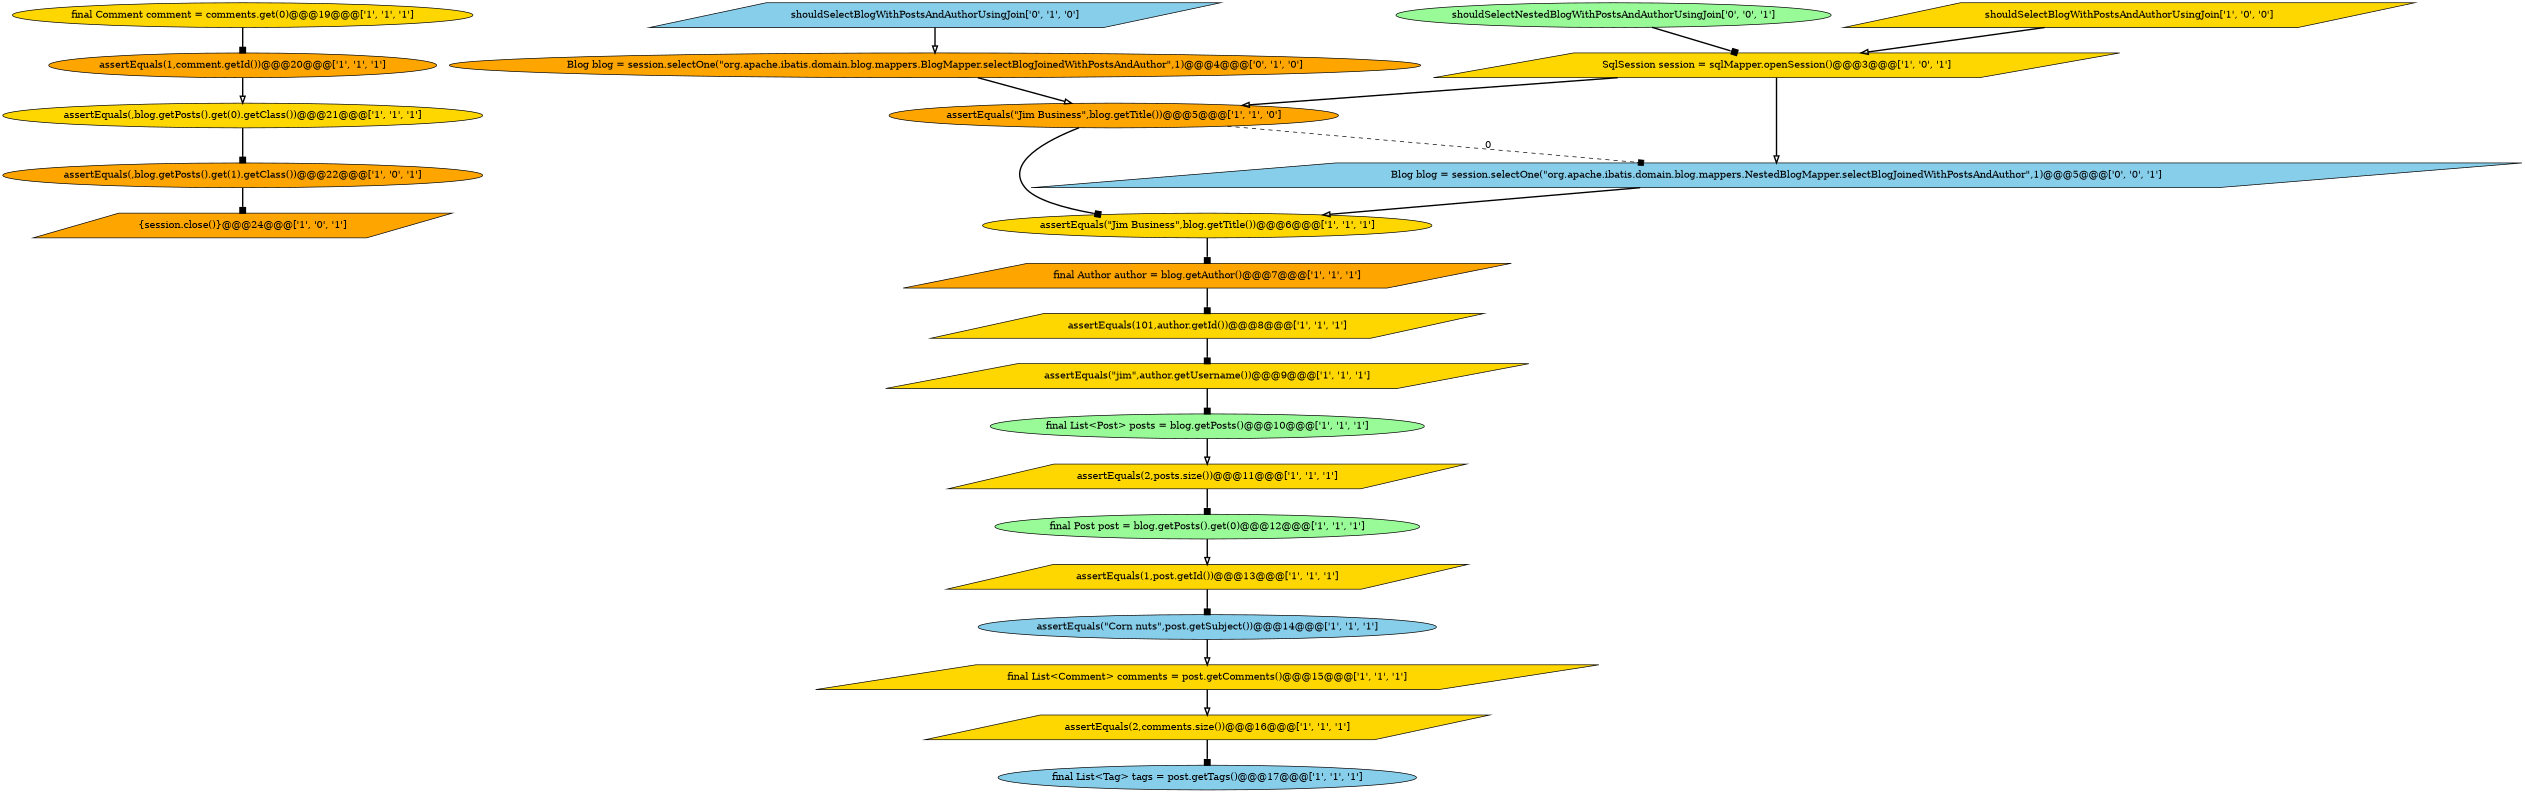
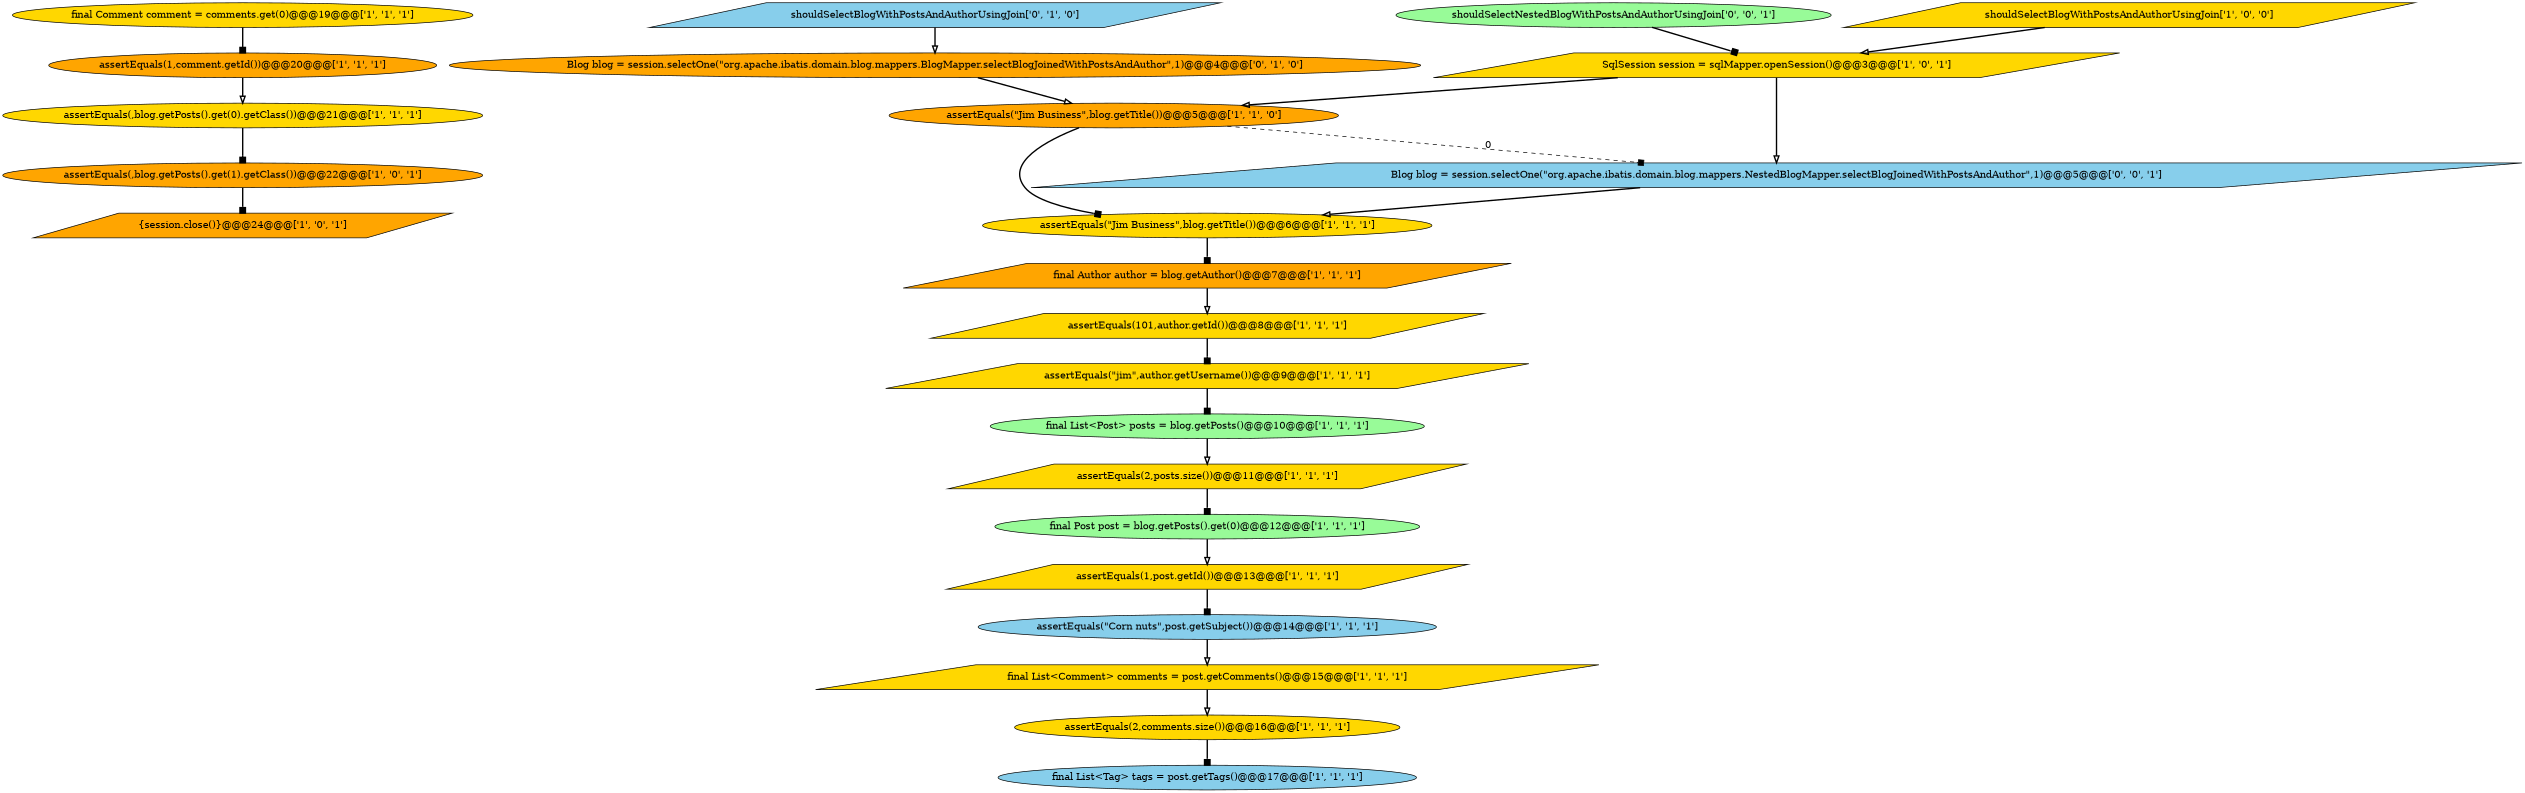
(1207, 297) -> (1207, 297)
(1207, 727) -> (1207, 727)
